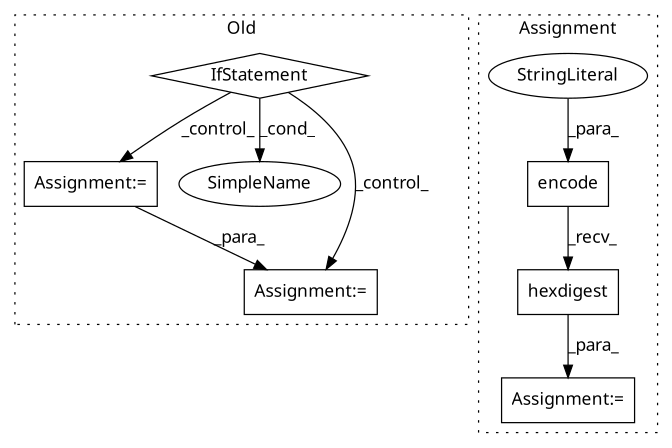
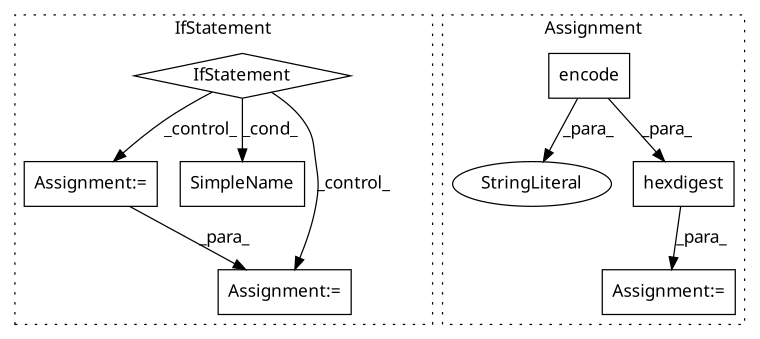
(242, 29) -> (224, 29)
(568, 124) -> (564, 125)
(260, 184) -> (242, 184)
(593, 238) -> (667, 130)
